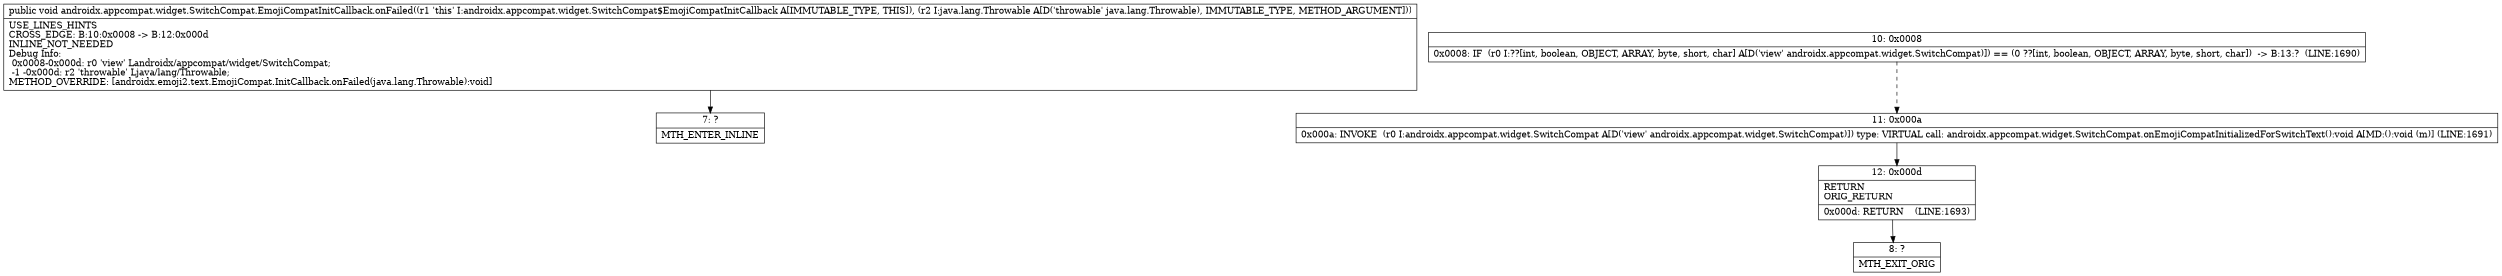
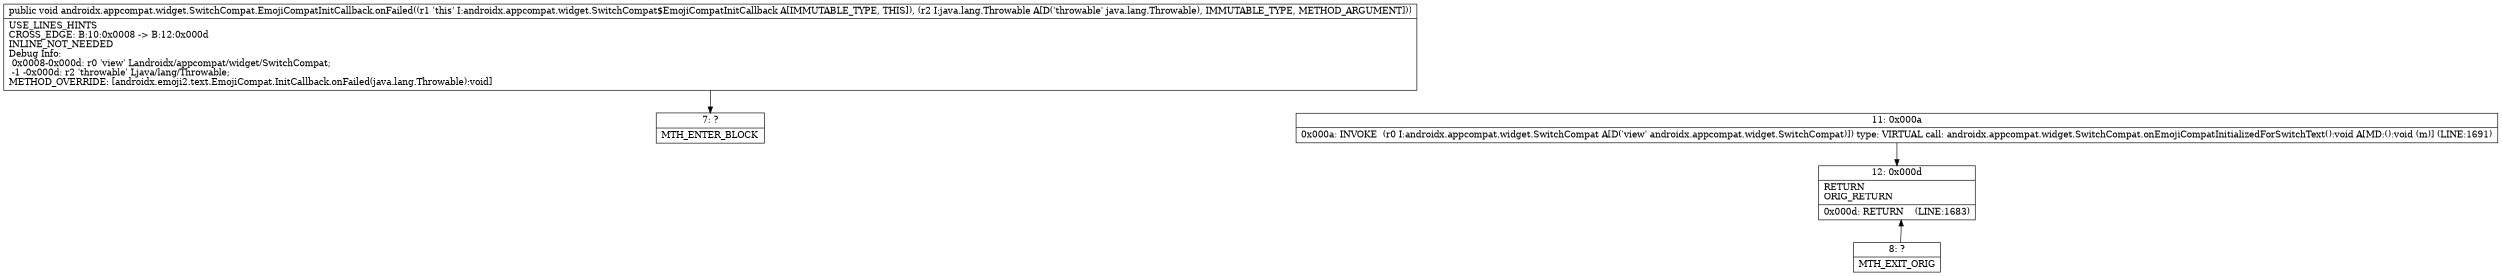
(1897, 47) -> none
(710, 135) -> (710, 135)
(1897, 212) -> (1897, 212)
(1893, 228) -> (1901, 234)
